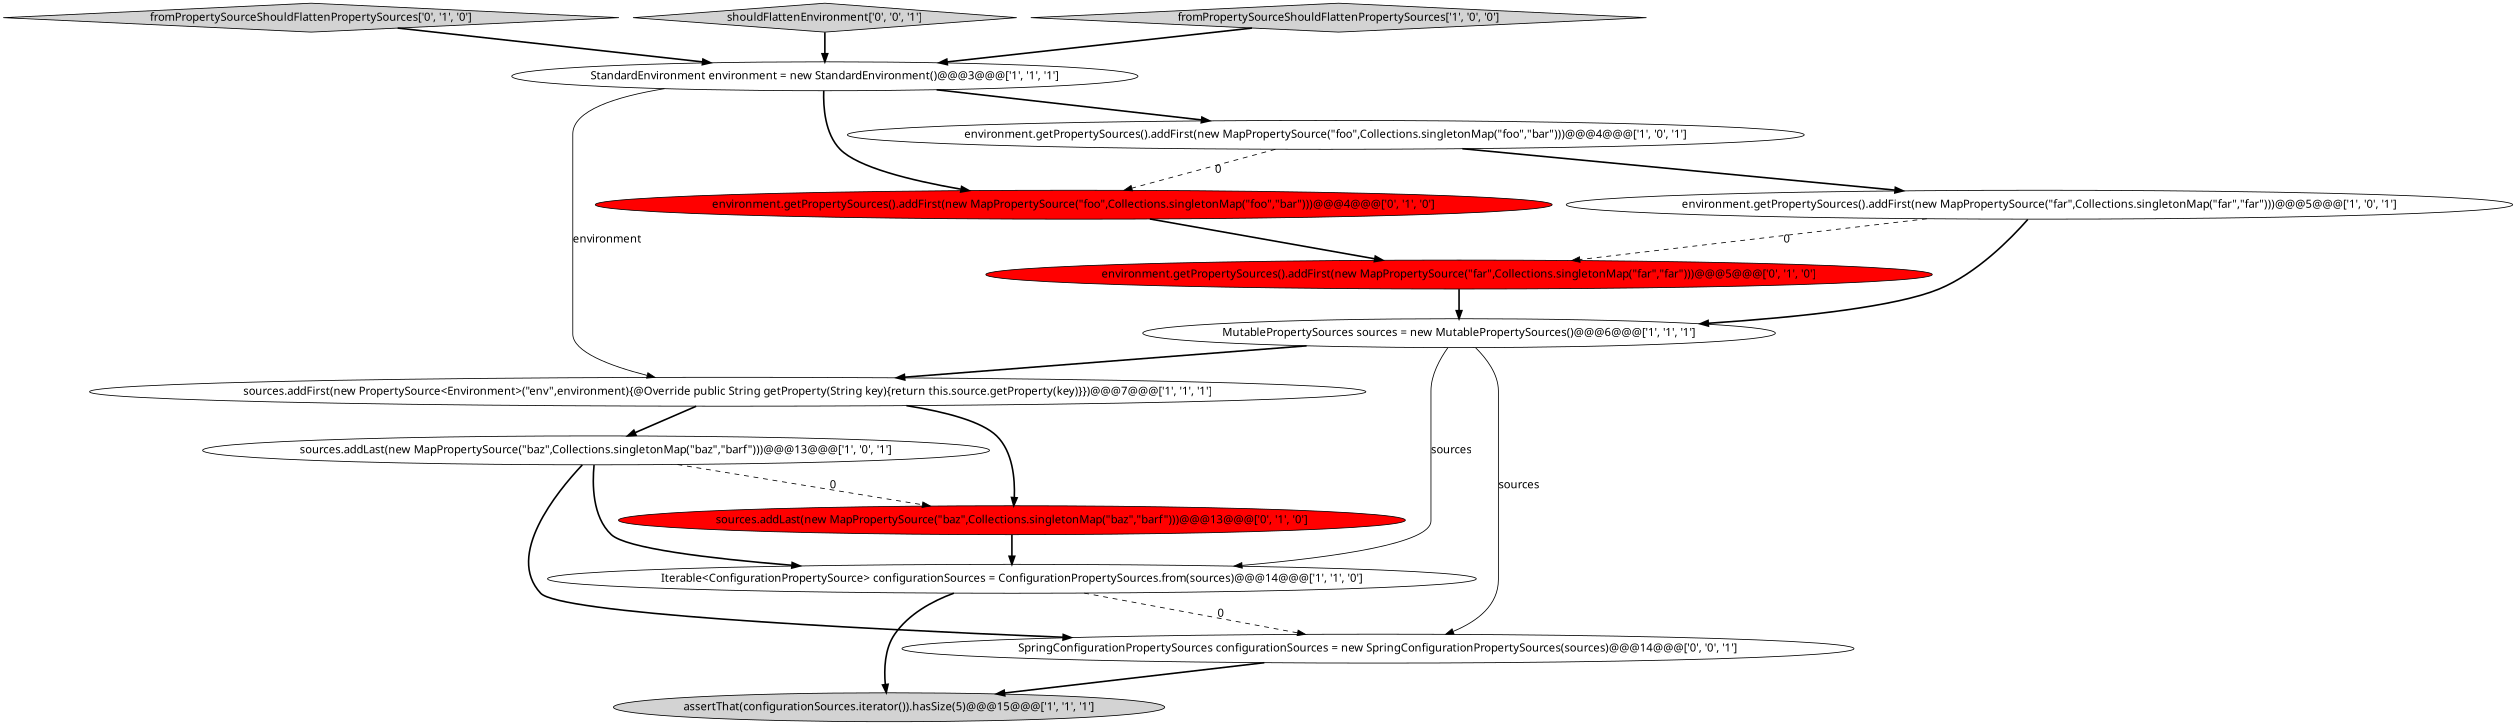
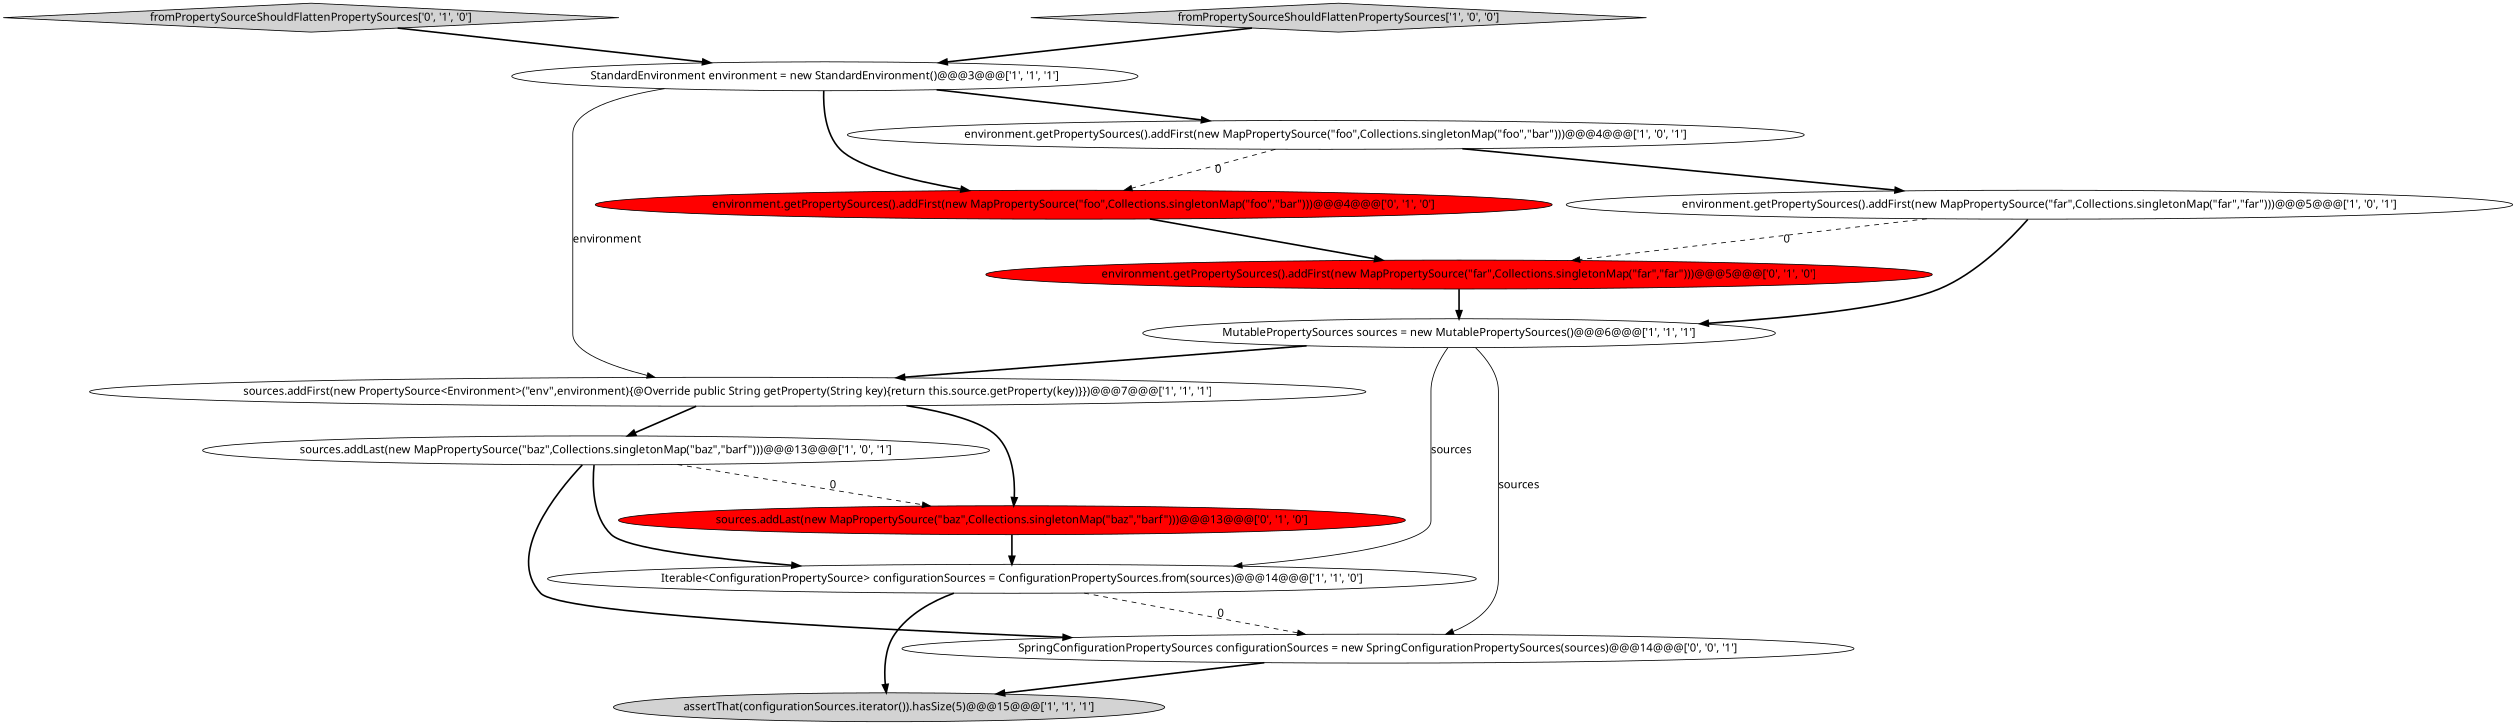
(825, 18) -> none
